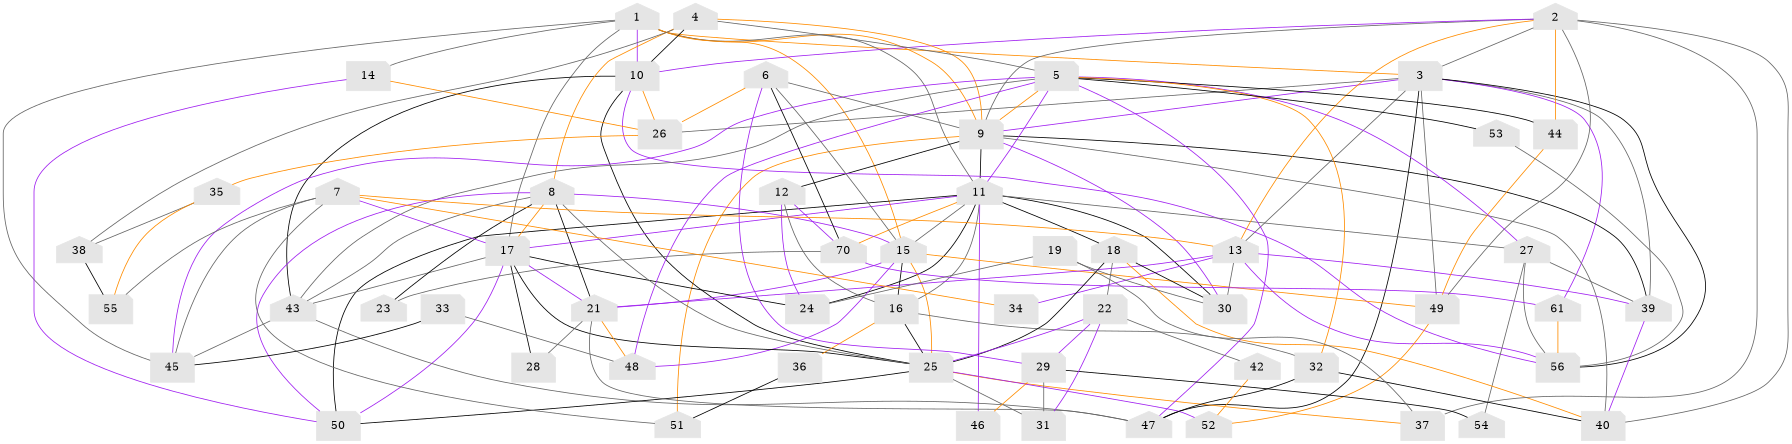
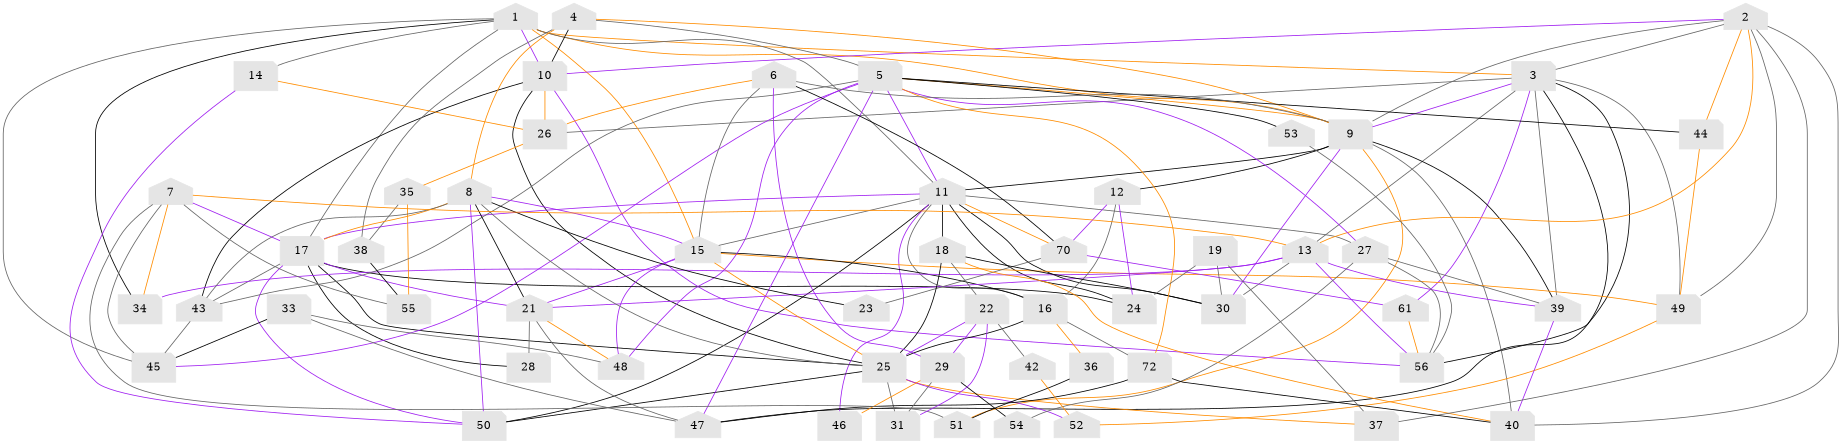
none -> (198, 63)
(1317, 368) -> (1150, 368)
(614, 398) -> (491, 380)
